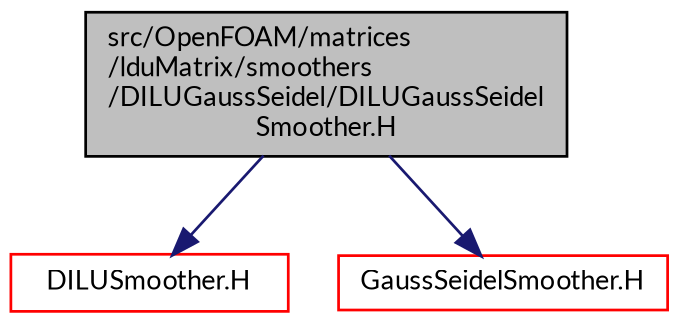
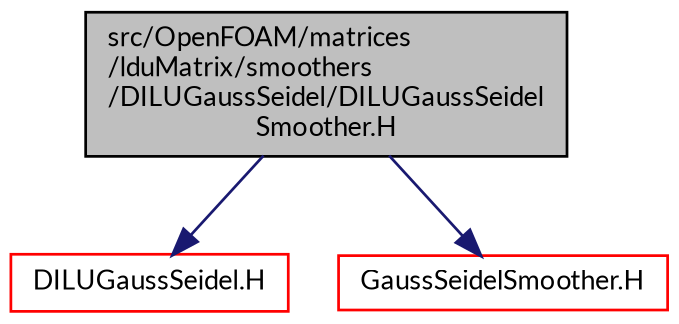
(150, 283) -> (150, 283)
